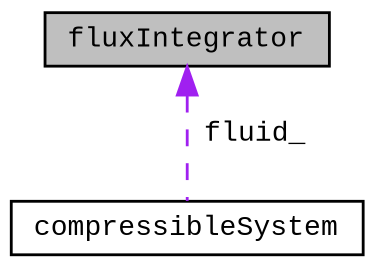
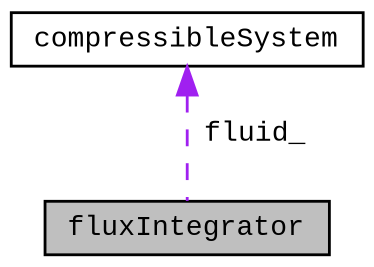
(187, 148) -> (187, 148)
